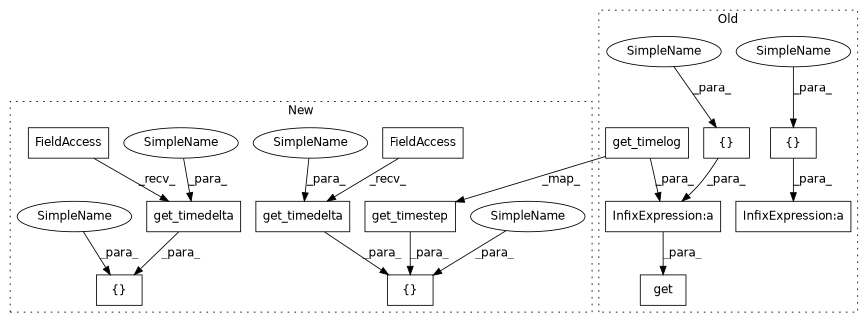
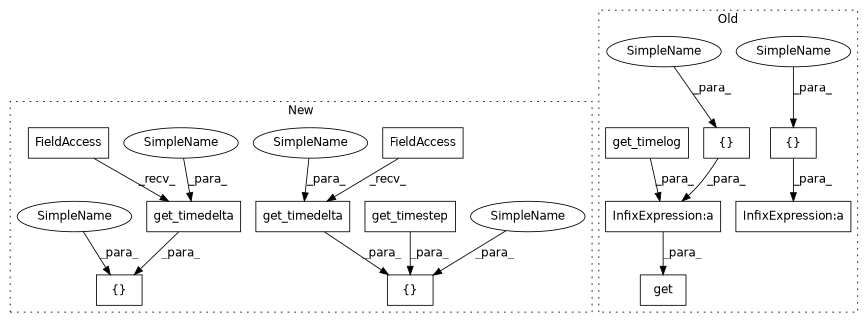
(535, 178) -> none
